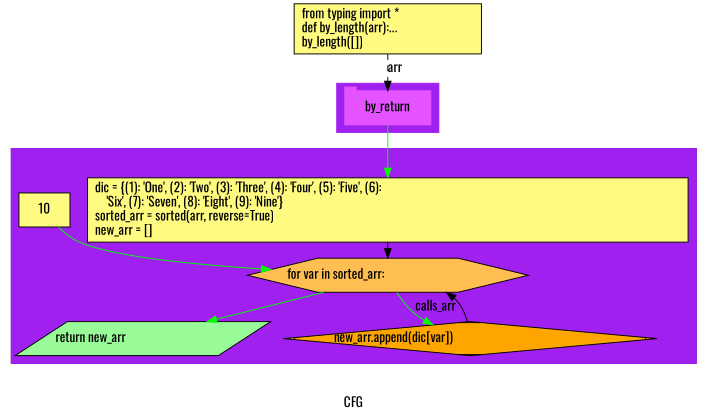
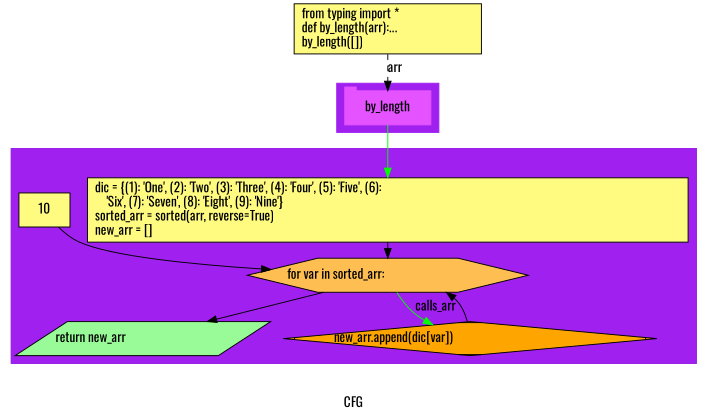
(388, 108) -> (388, 108)
(157, 259) -> (157, 259)
(270, 306) -> (270, 306)
